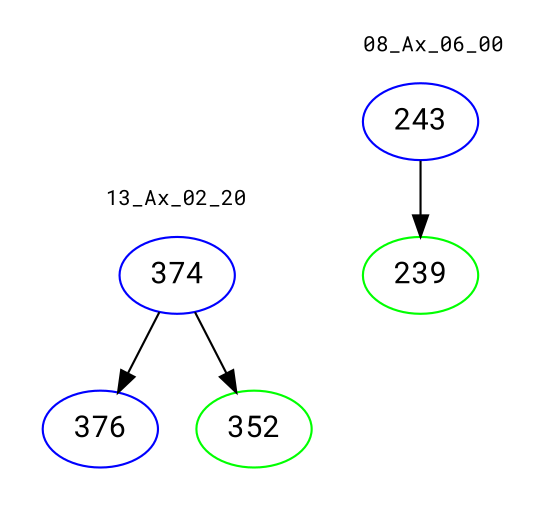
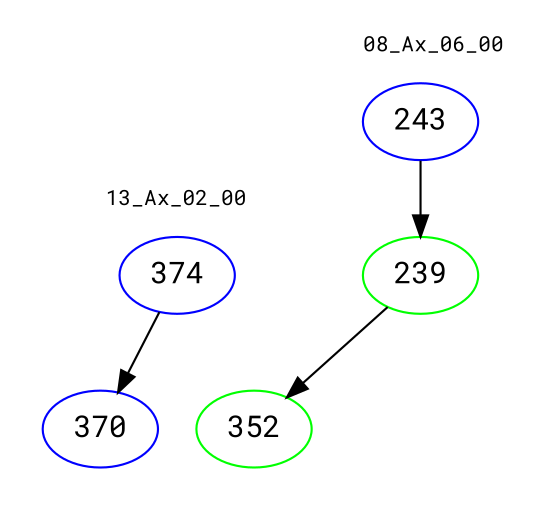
(177, 200) -> (177, 200)
(211, 343) -> (345, 345)
(100, 429) -> (100, 429)
